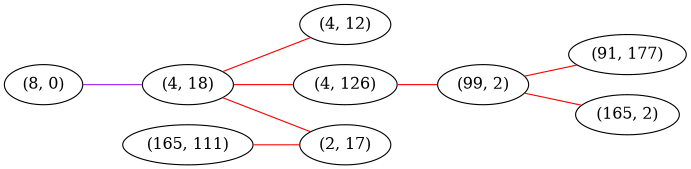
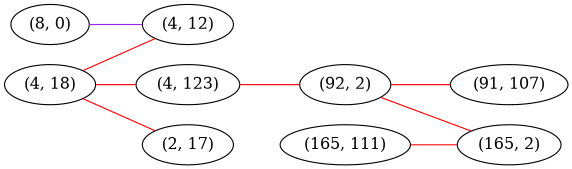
(627, 55) -> (509, 85)
(112, 85) -> (116, 25)
(345, 85) -> (188, 85)
(483, 85) -> (345, 85)
(276, 145) -> (434, 145)
